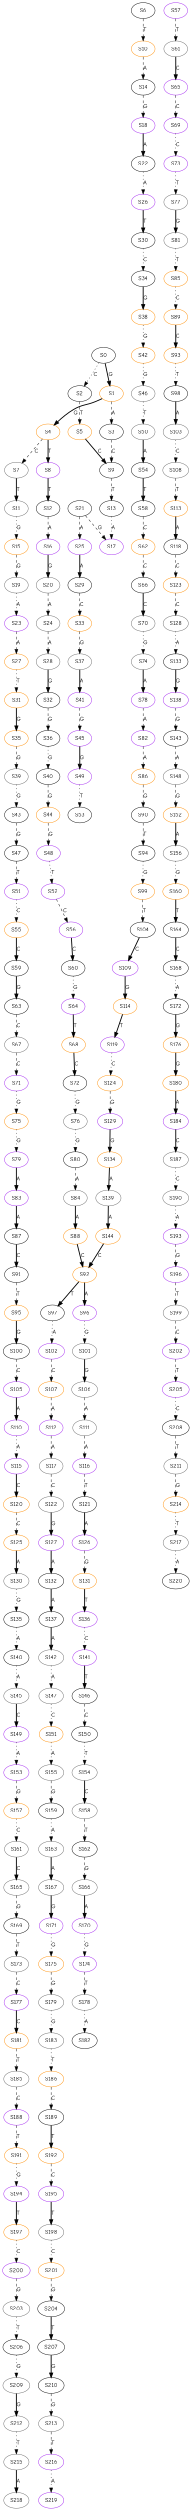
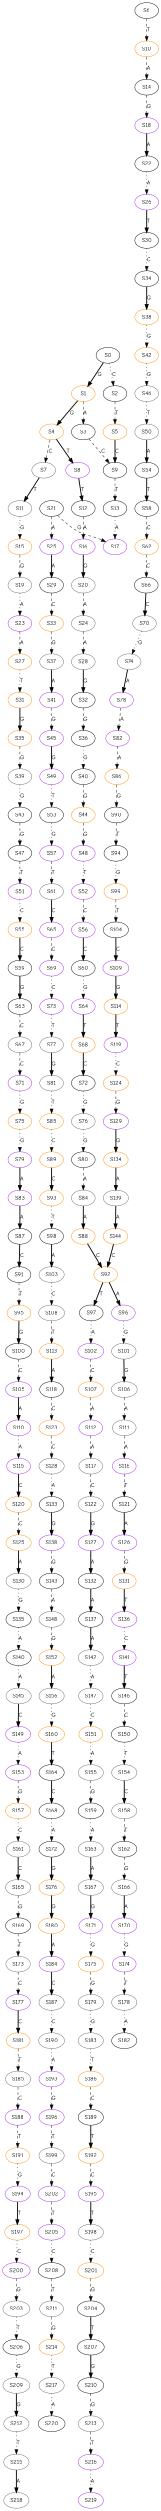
none -> (52, 832)
